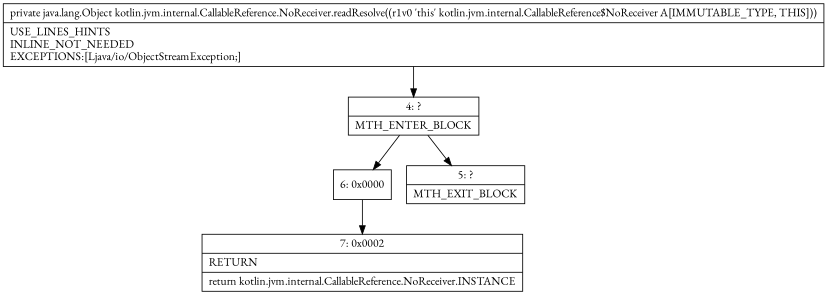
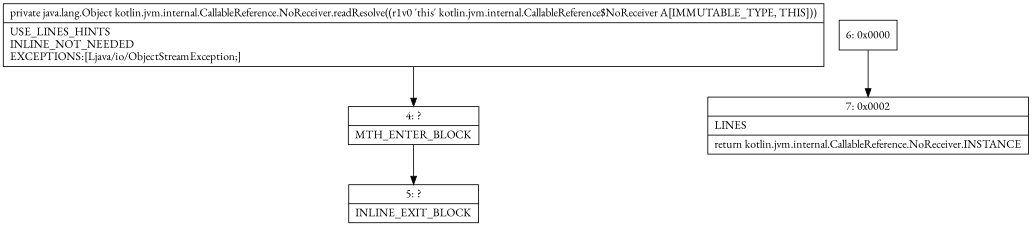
(389, 149) -> none
(466, 194) -> (414, 213)
(233, 262) -> (731, 125)
